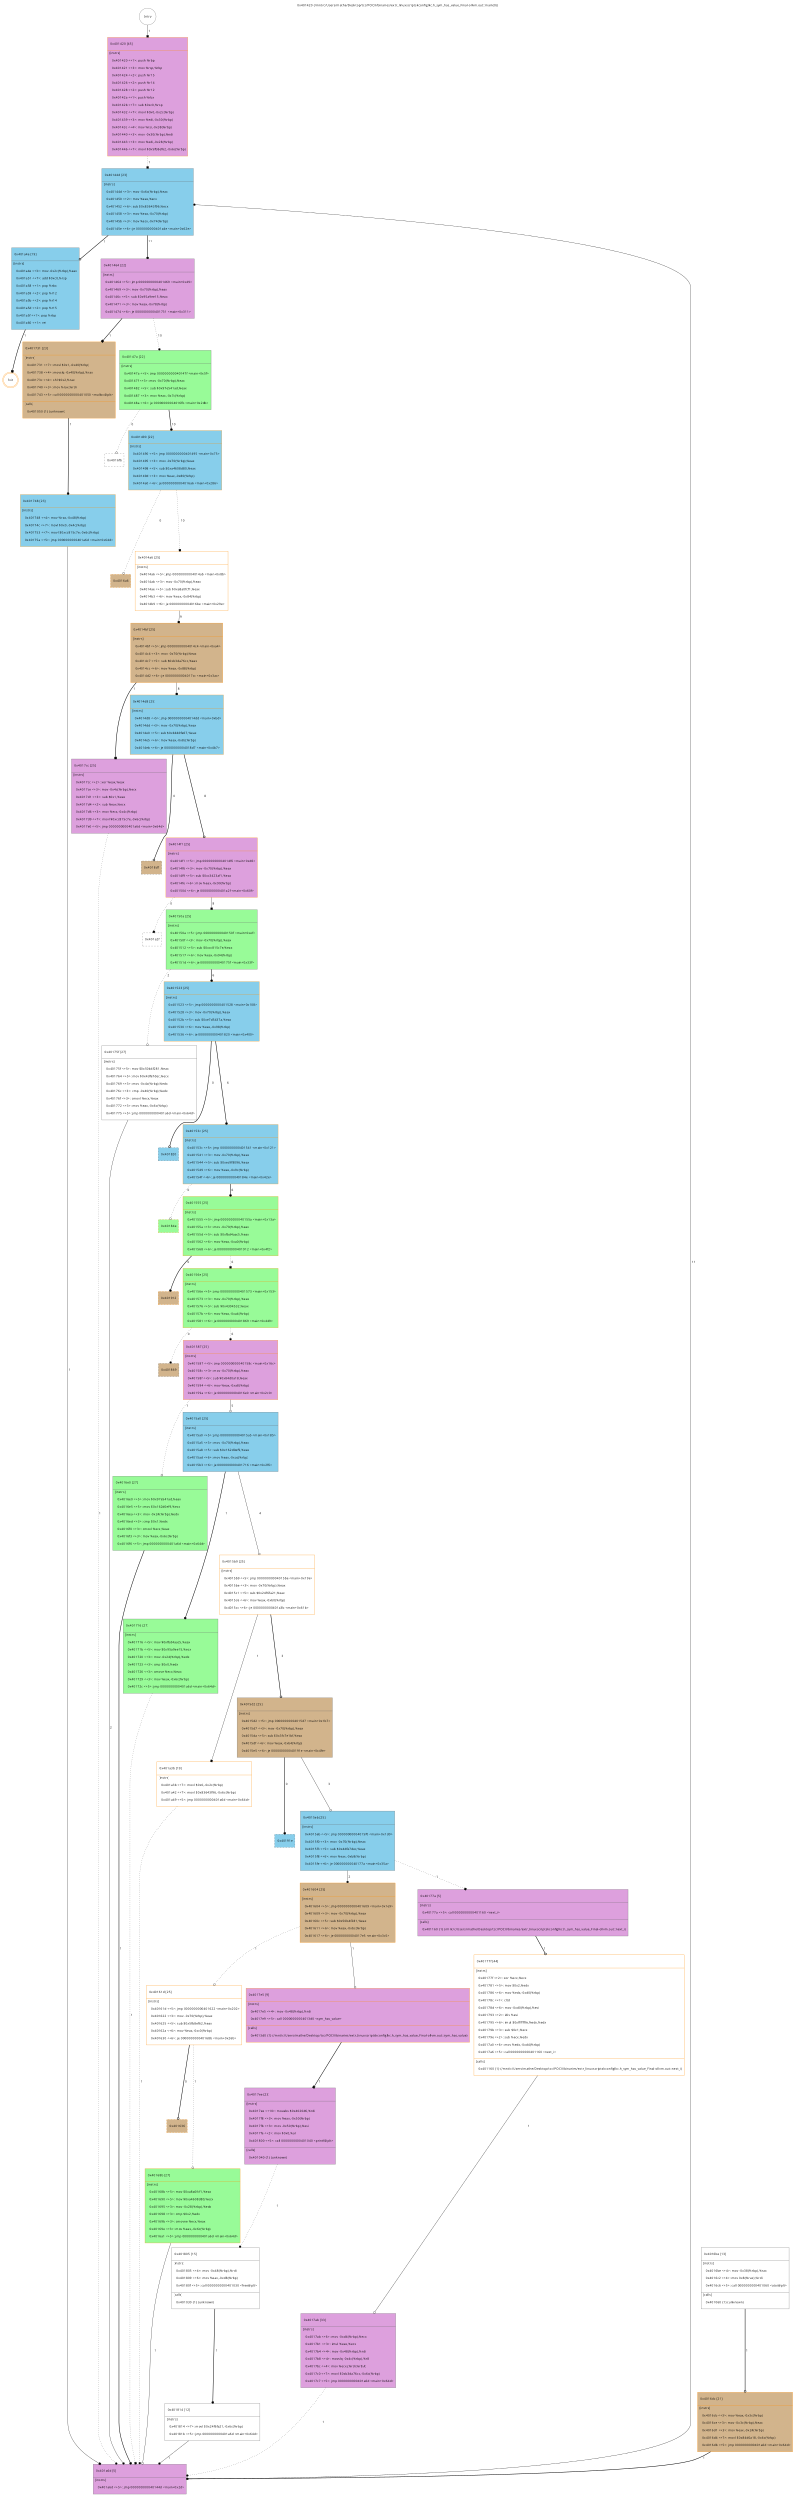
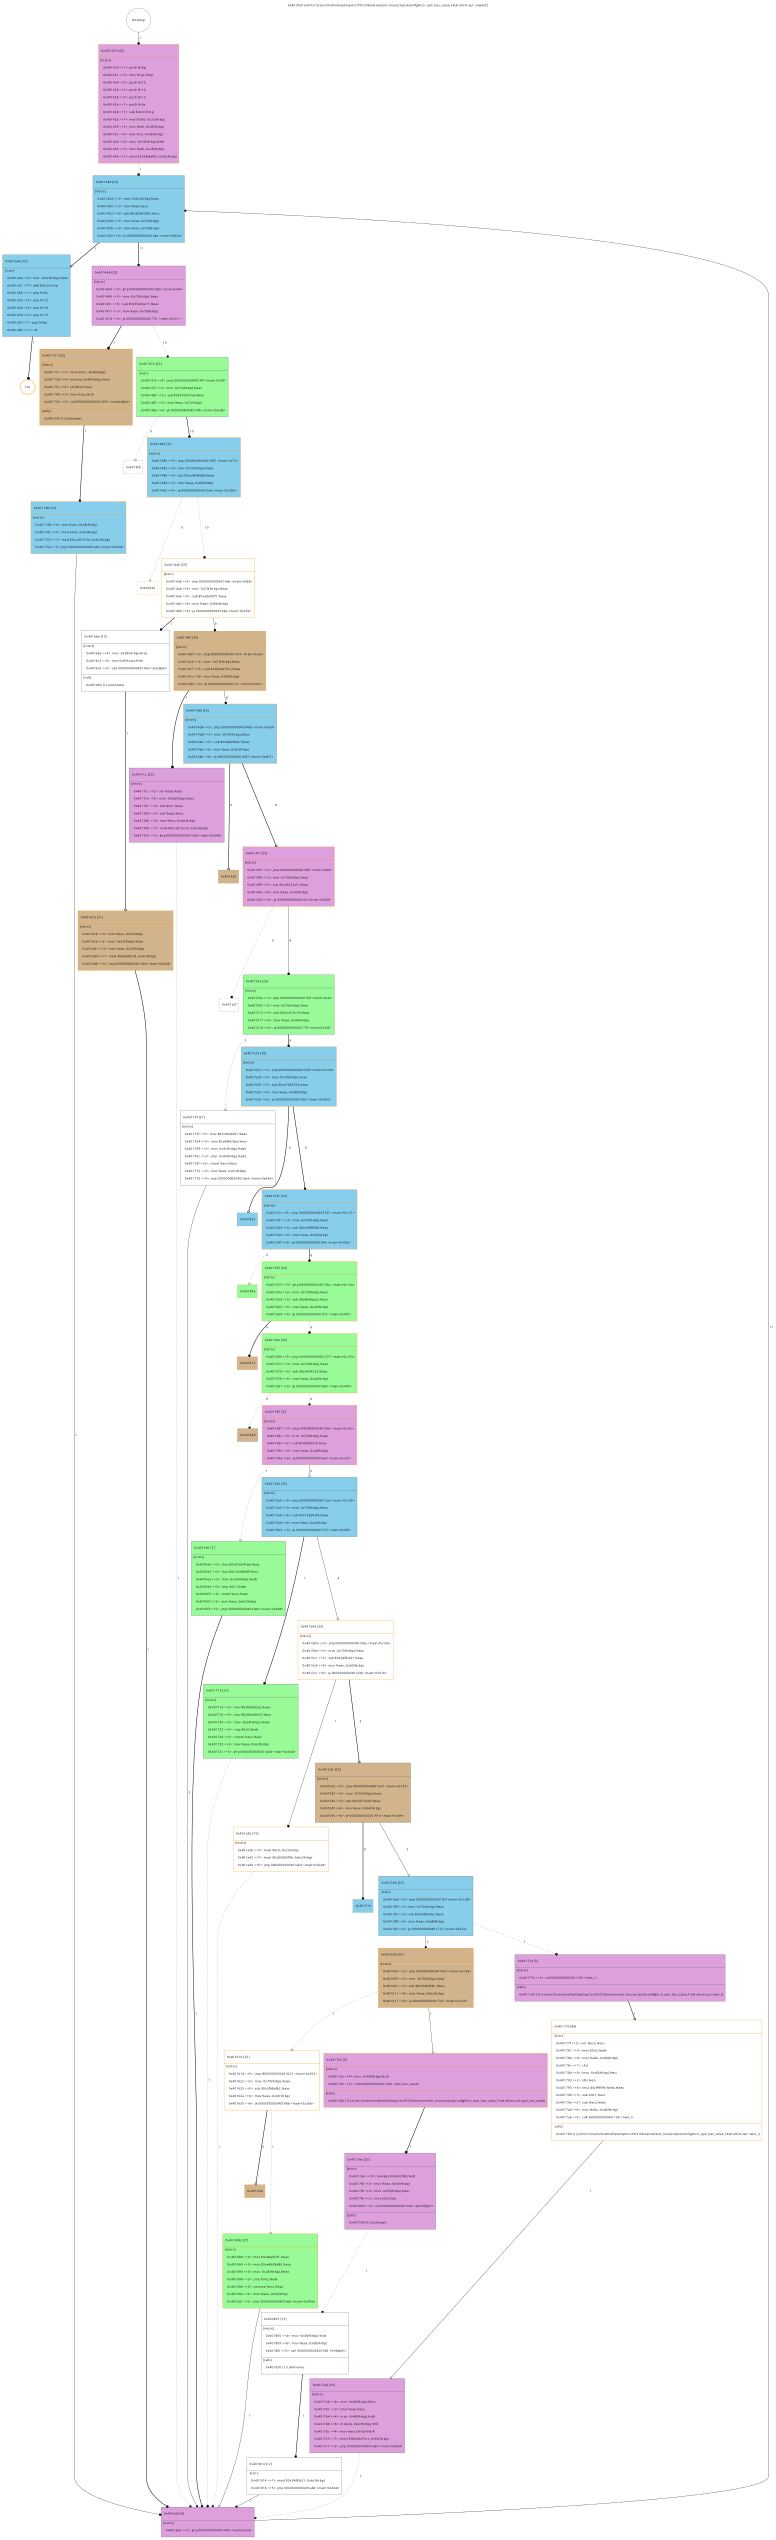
(148, 17) -> (139, 20)
(121, 581) -> (147, 588)
none -> (168, 623)
